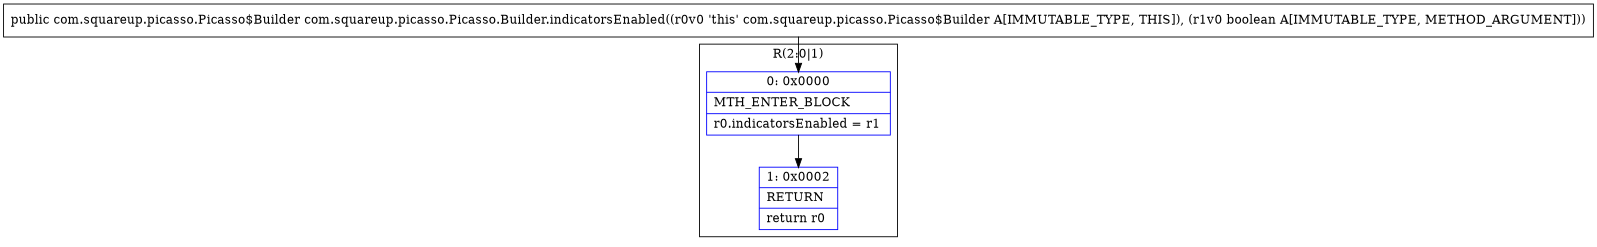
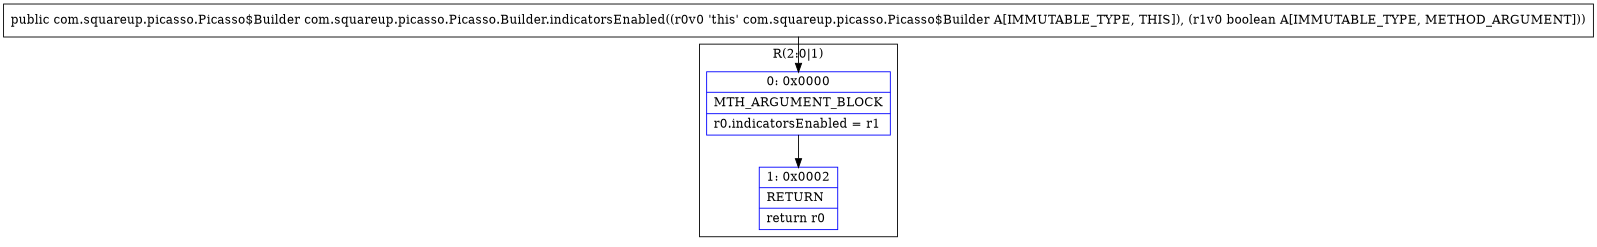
(782, 103) -> (798, 103)
